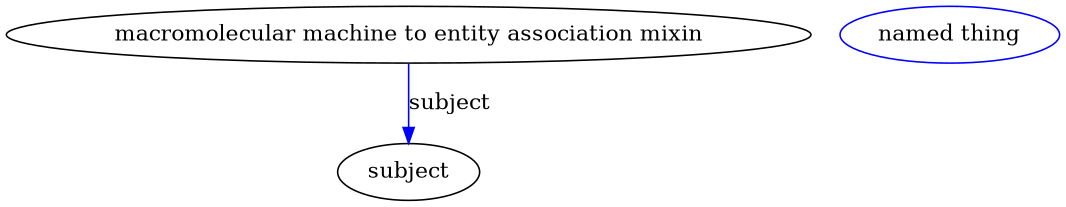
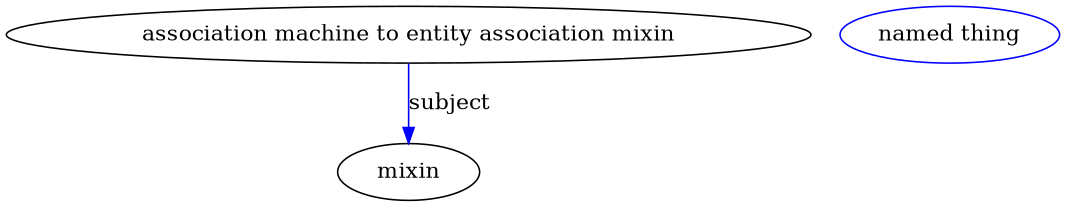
(409, 35) -> (409, 35)
(409, 172) -> (409, 172)
